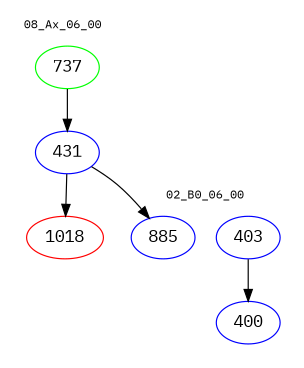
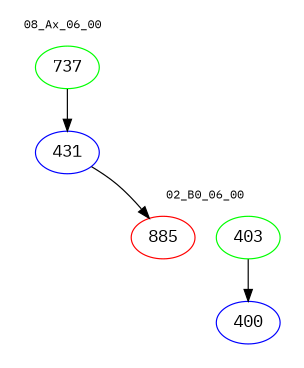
(65, 238) -> none
(163, 238) -> (163, 238)
(248, 238) -> (248, 238)
